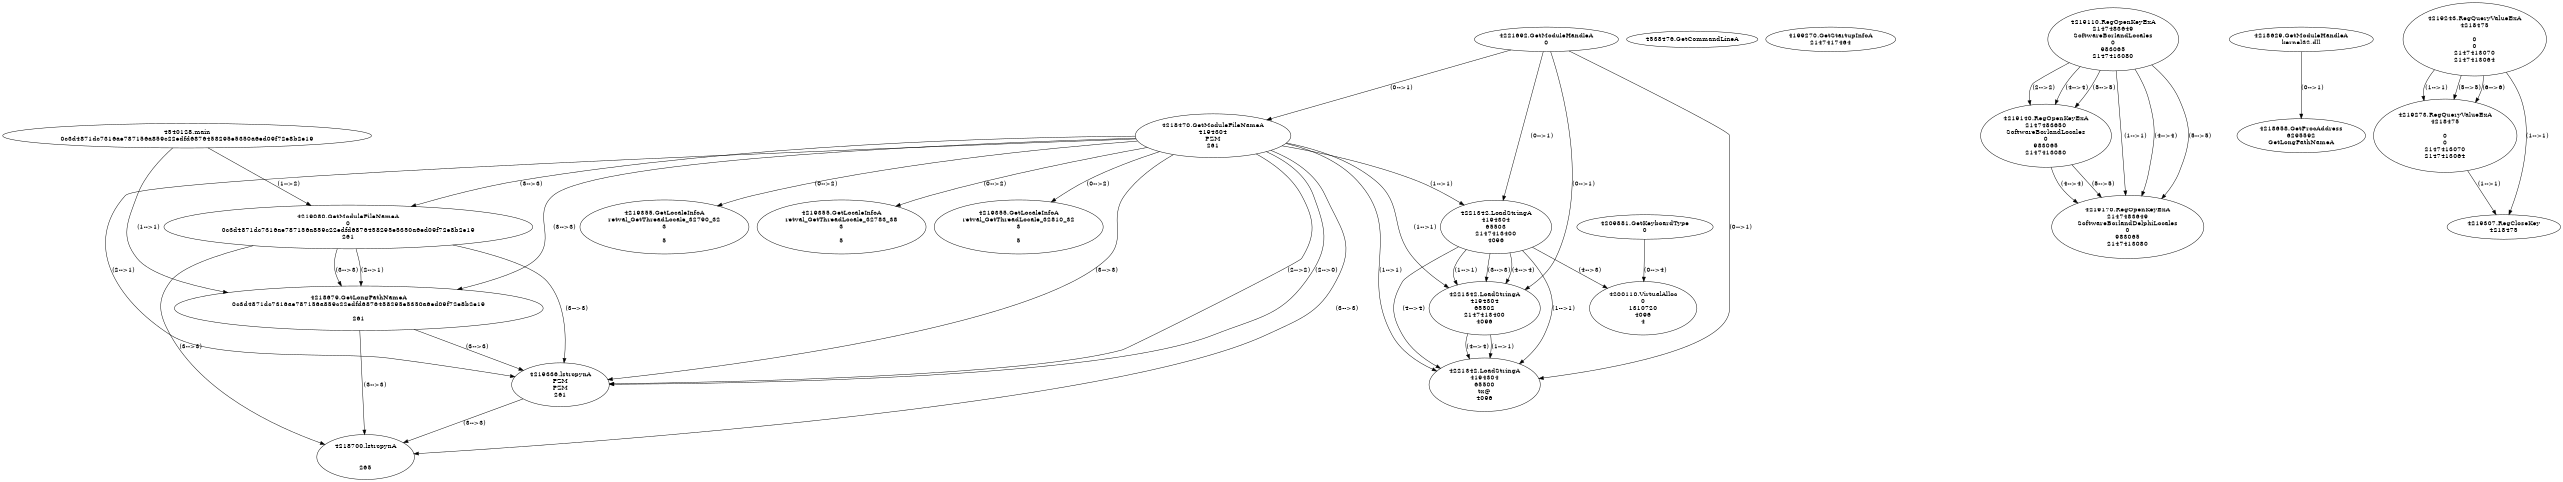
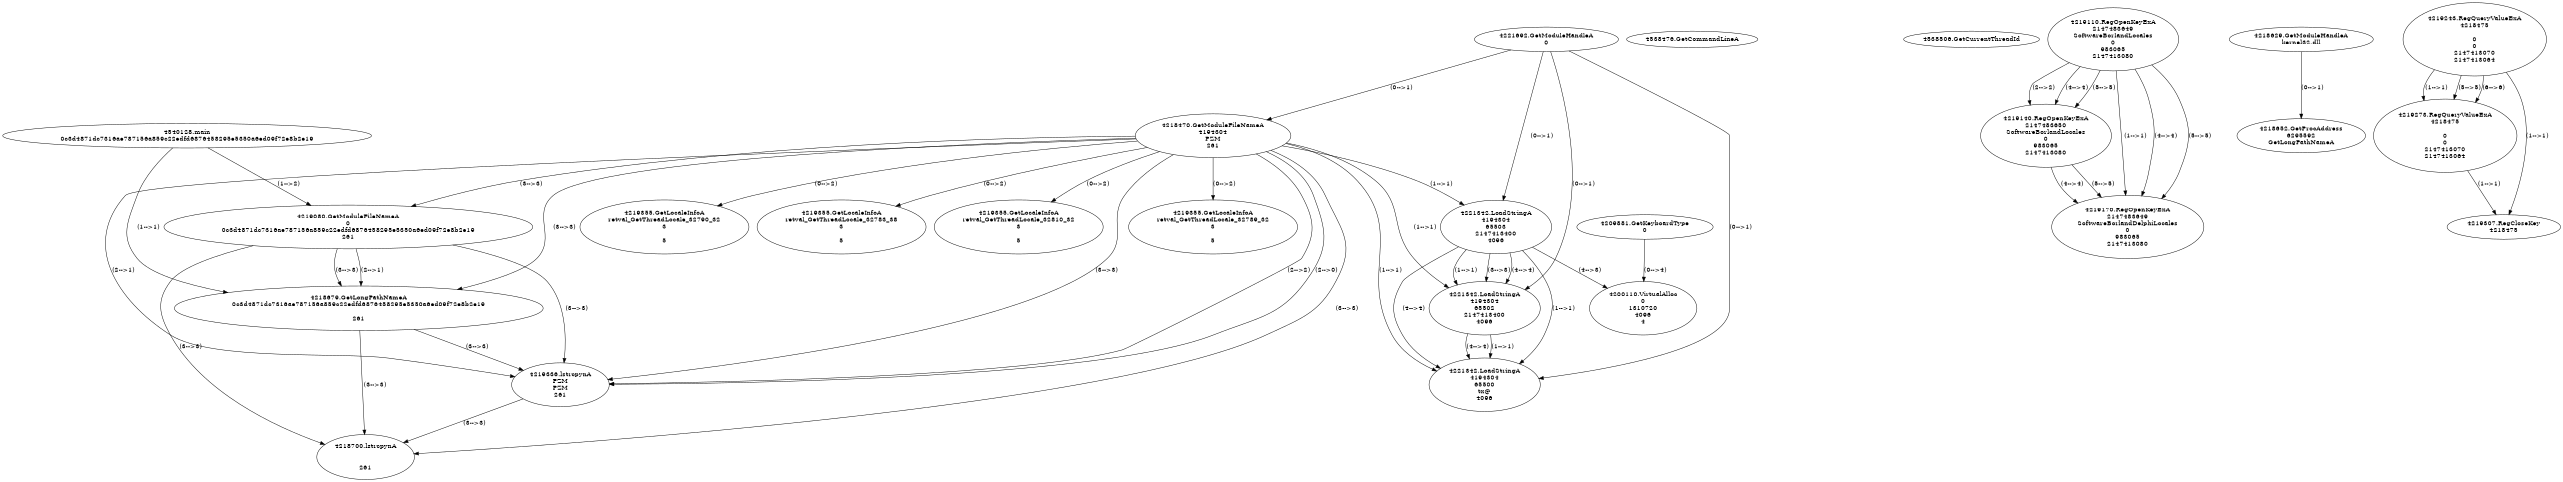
(1831, 39) -> none
none -> (1972, 39)
(2301, 136) -> (2301, 136)
none -> (1213, 227)
(366, 457) -> (366, 457)
